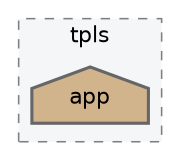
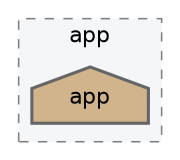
(90, 37) -> (90, 37)
